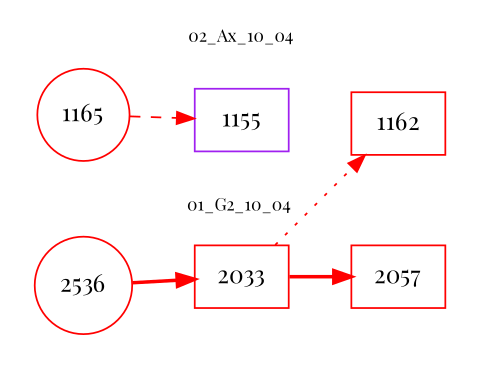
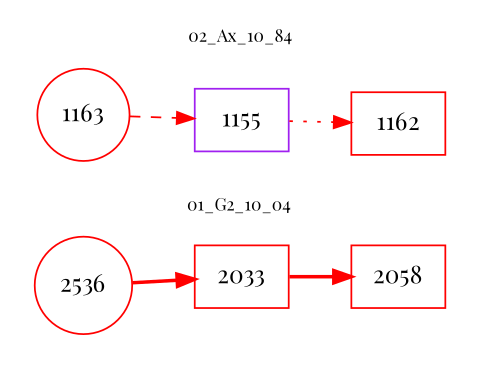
(241, 37) -> (241, 37)
(83, 115) -> (83, 115)
(314, 206) -> (312, 122)
(398, 277) -> (398, 277)
